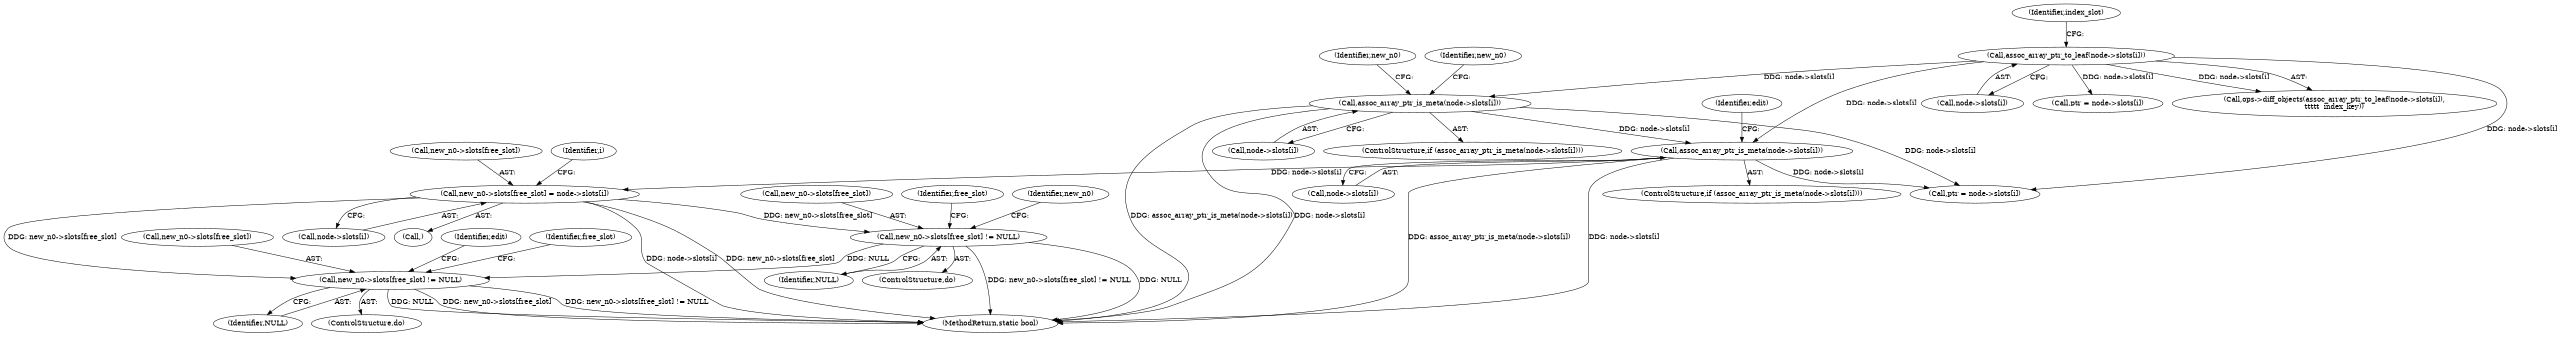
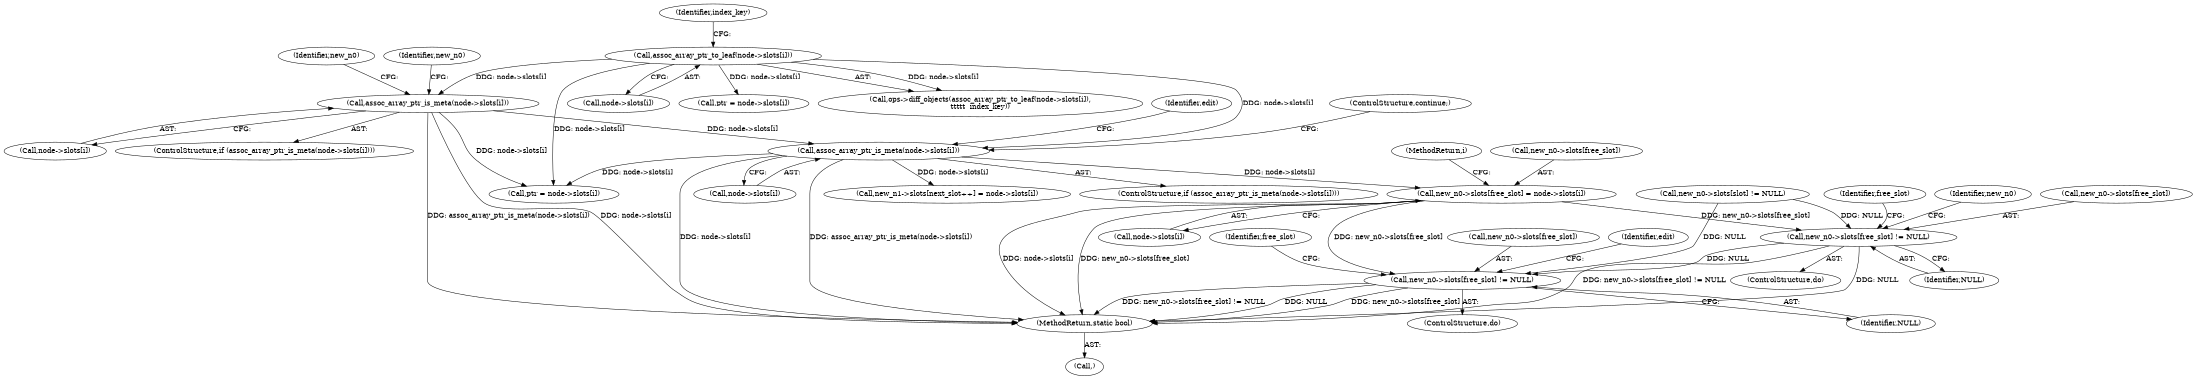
(2066, 13) -> (713, 13)
none -> (1400, 104)
(584, 151) -> (1437, 151)
none -> (947, 194)
none -> (1723, 194)
(468, 216) -> (1085, 343)
